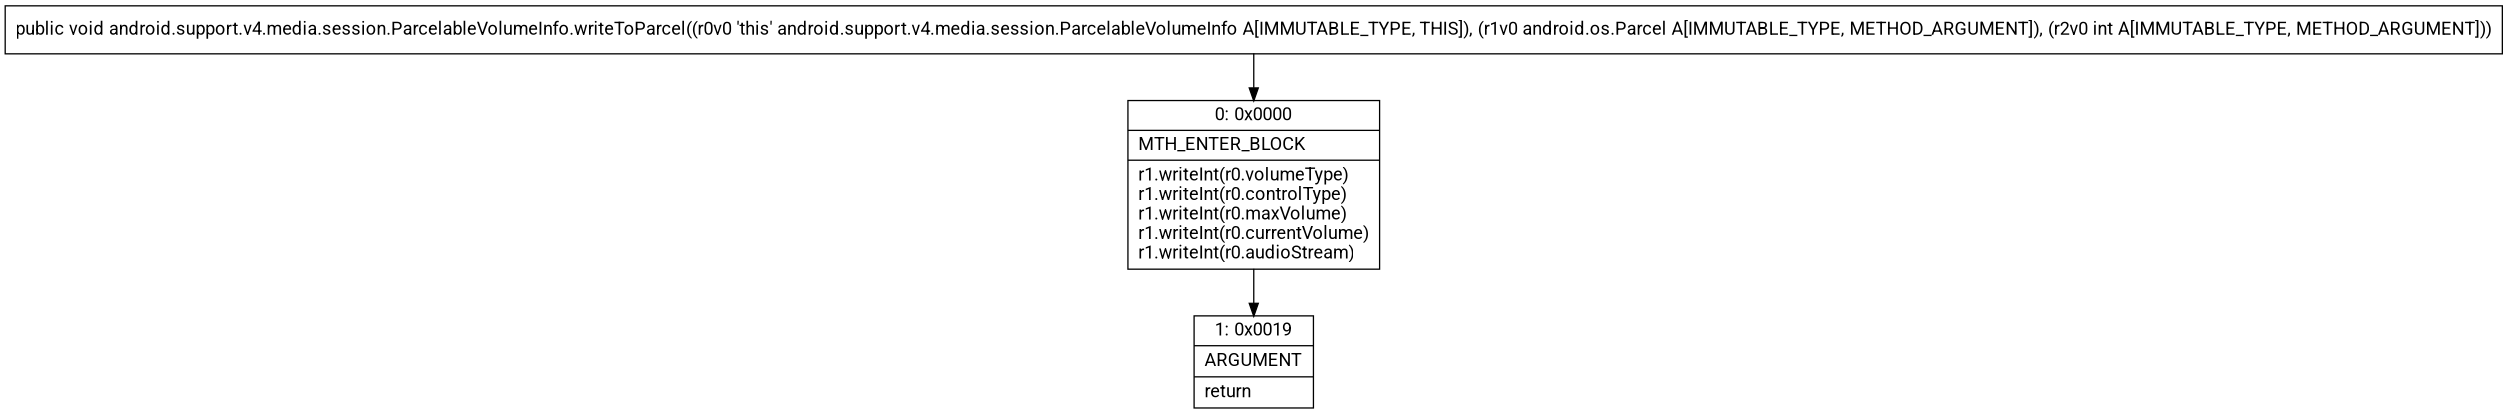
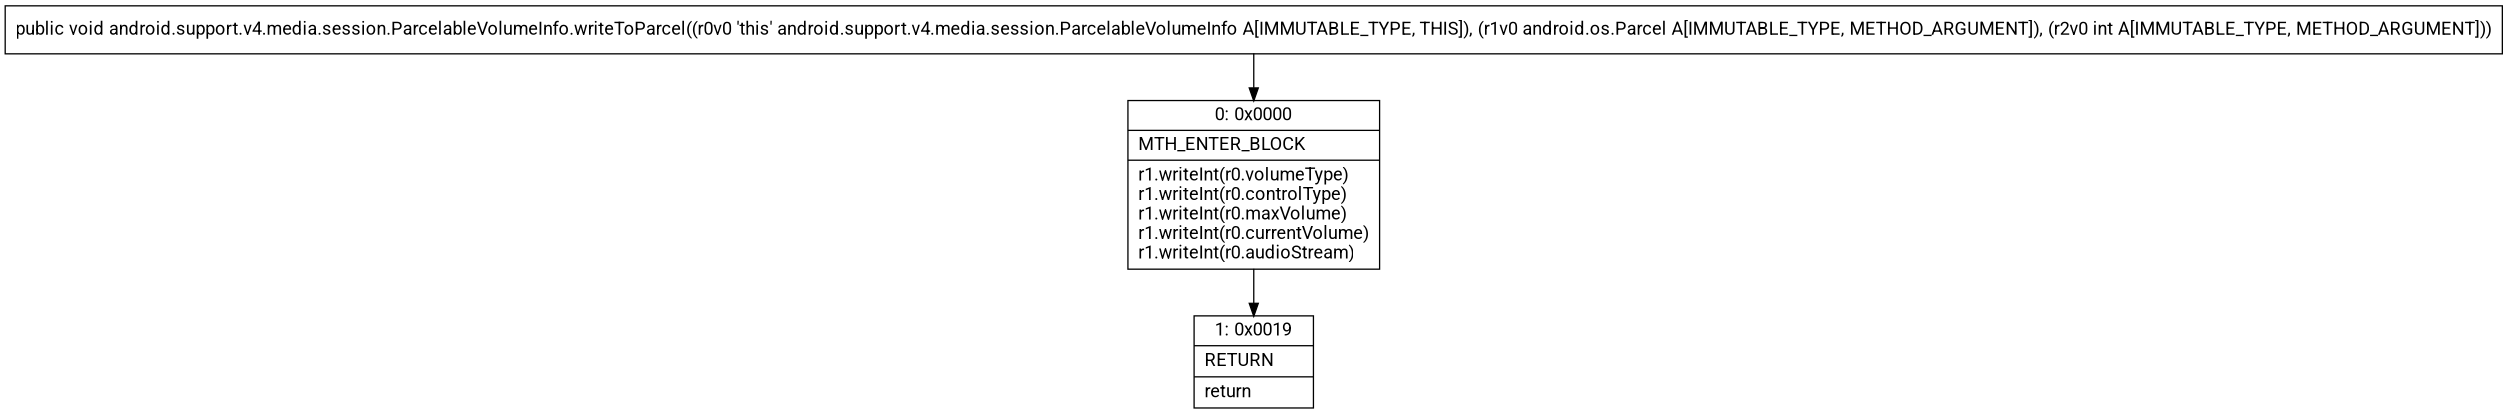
(1254, 361) -> (1239, 361)
